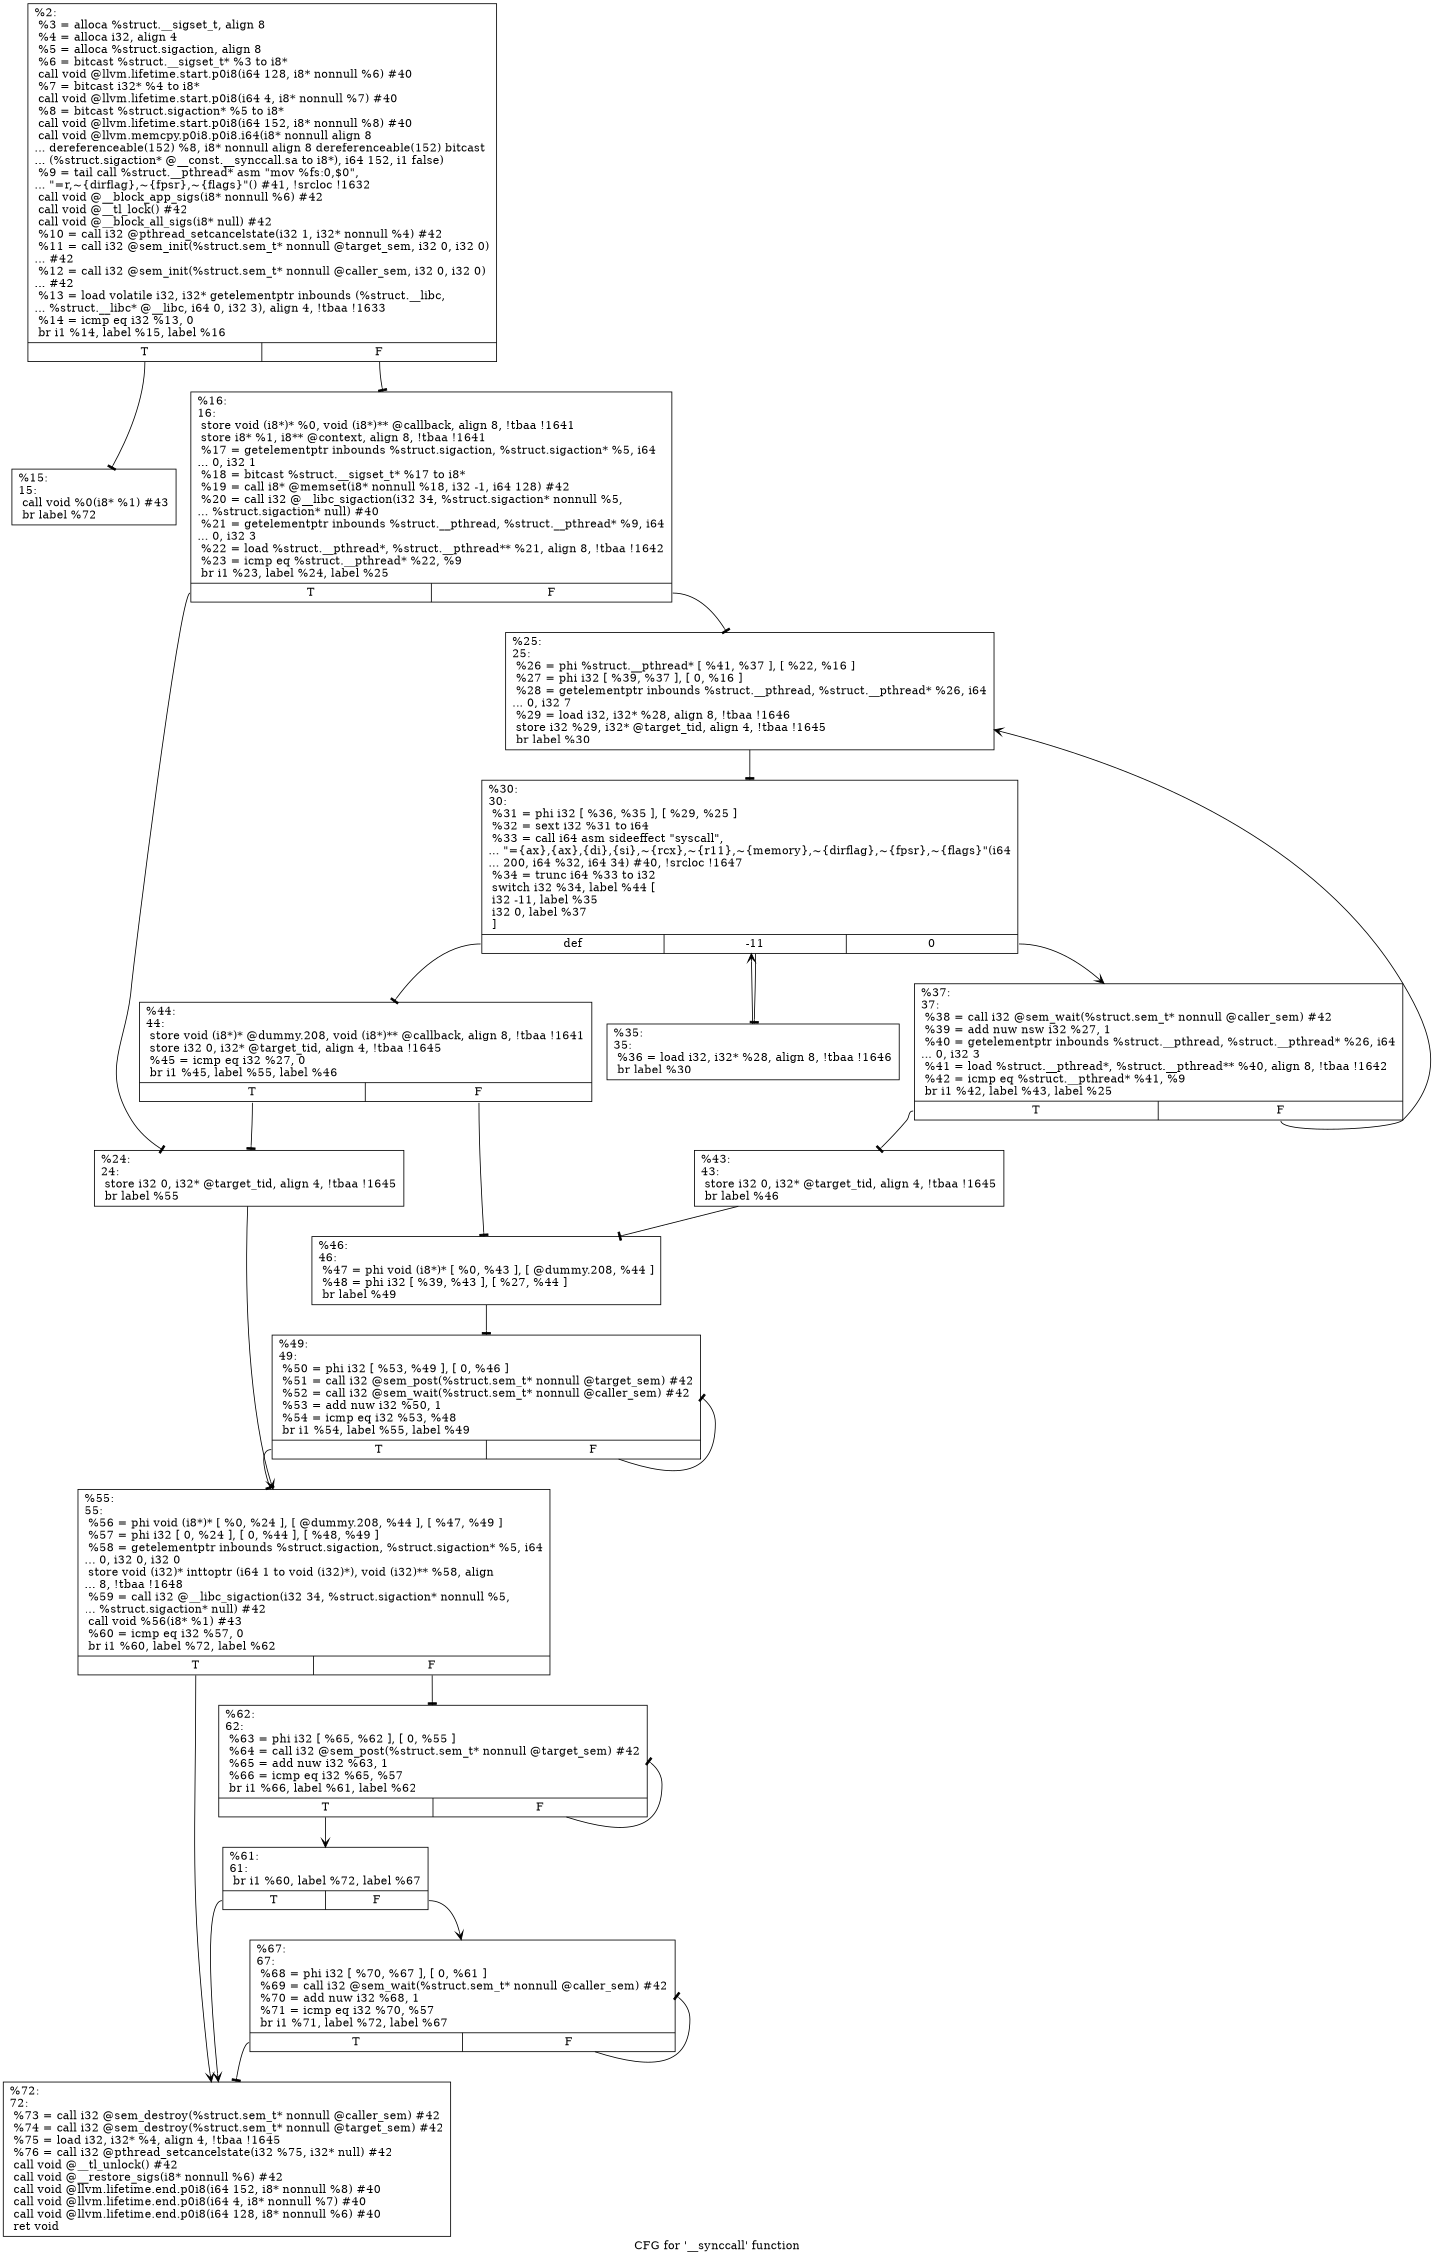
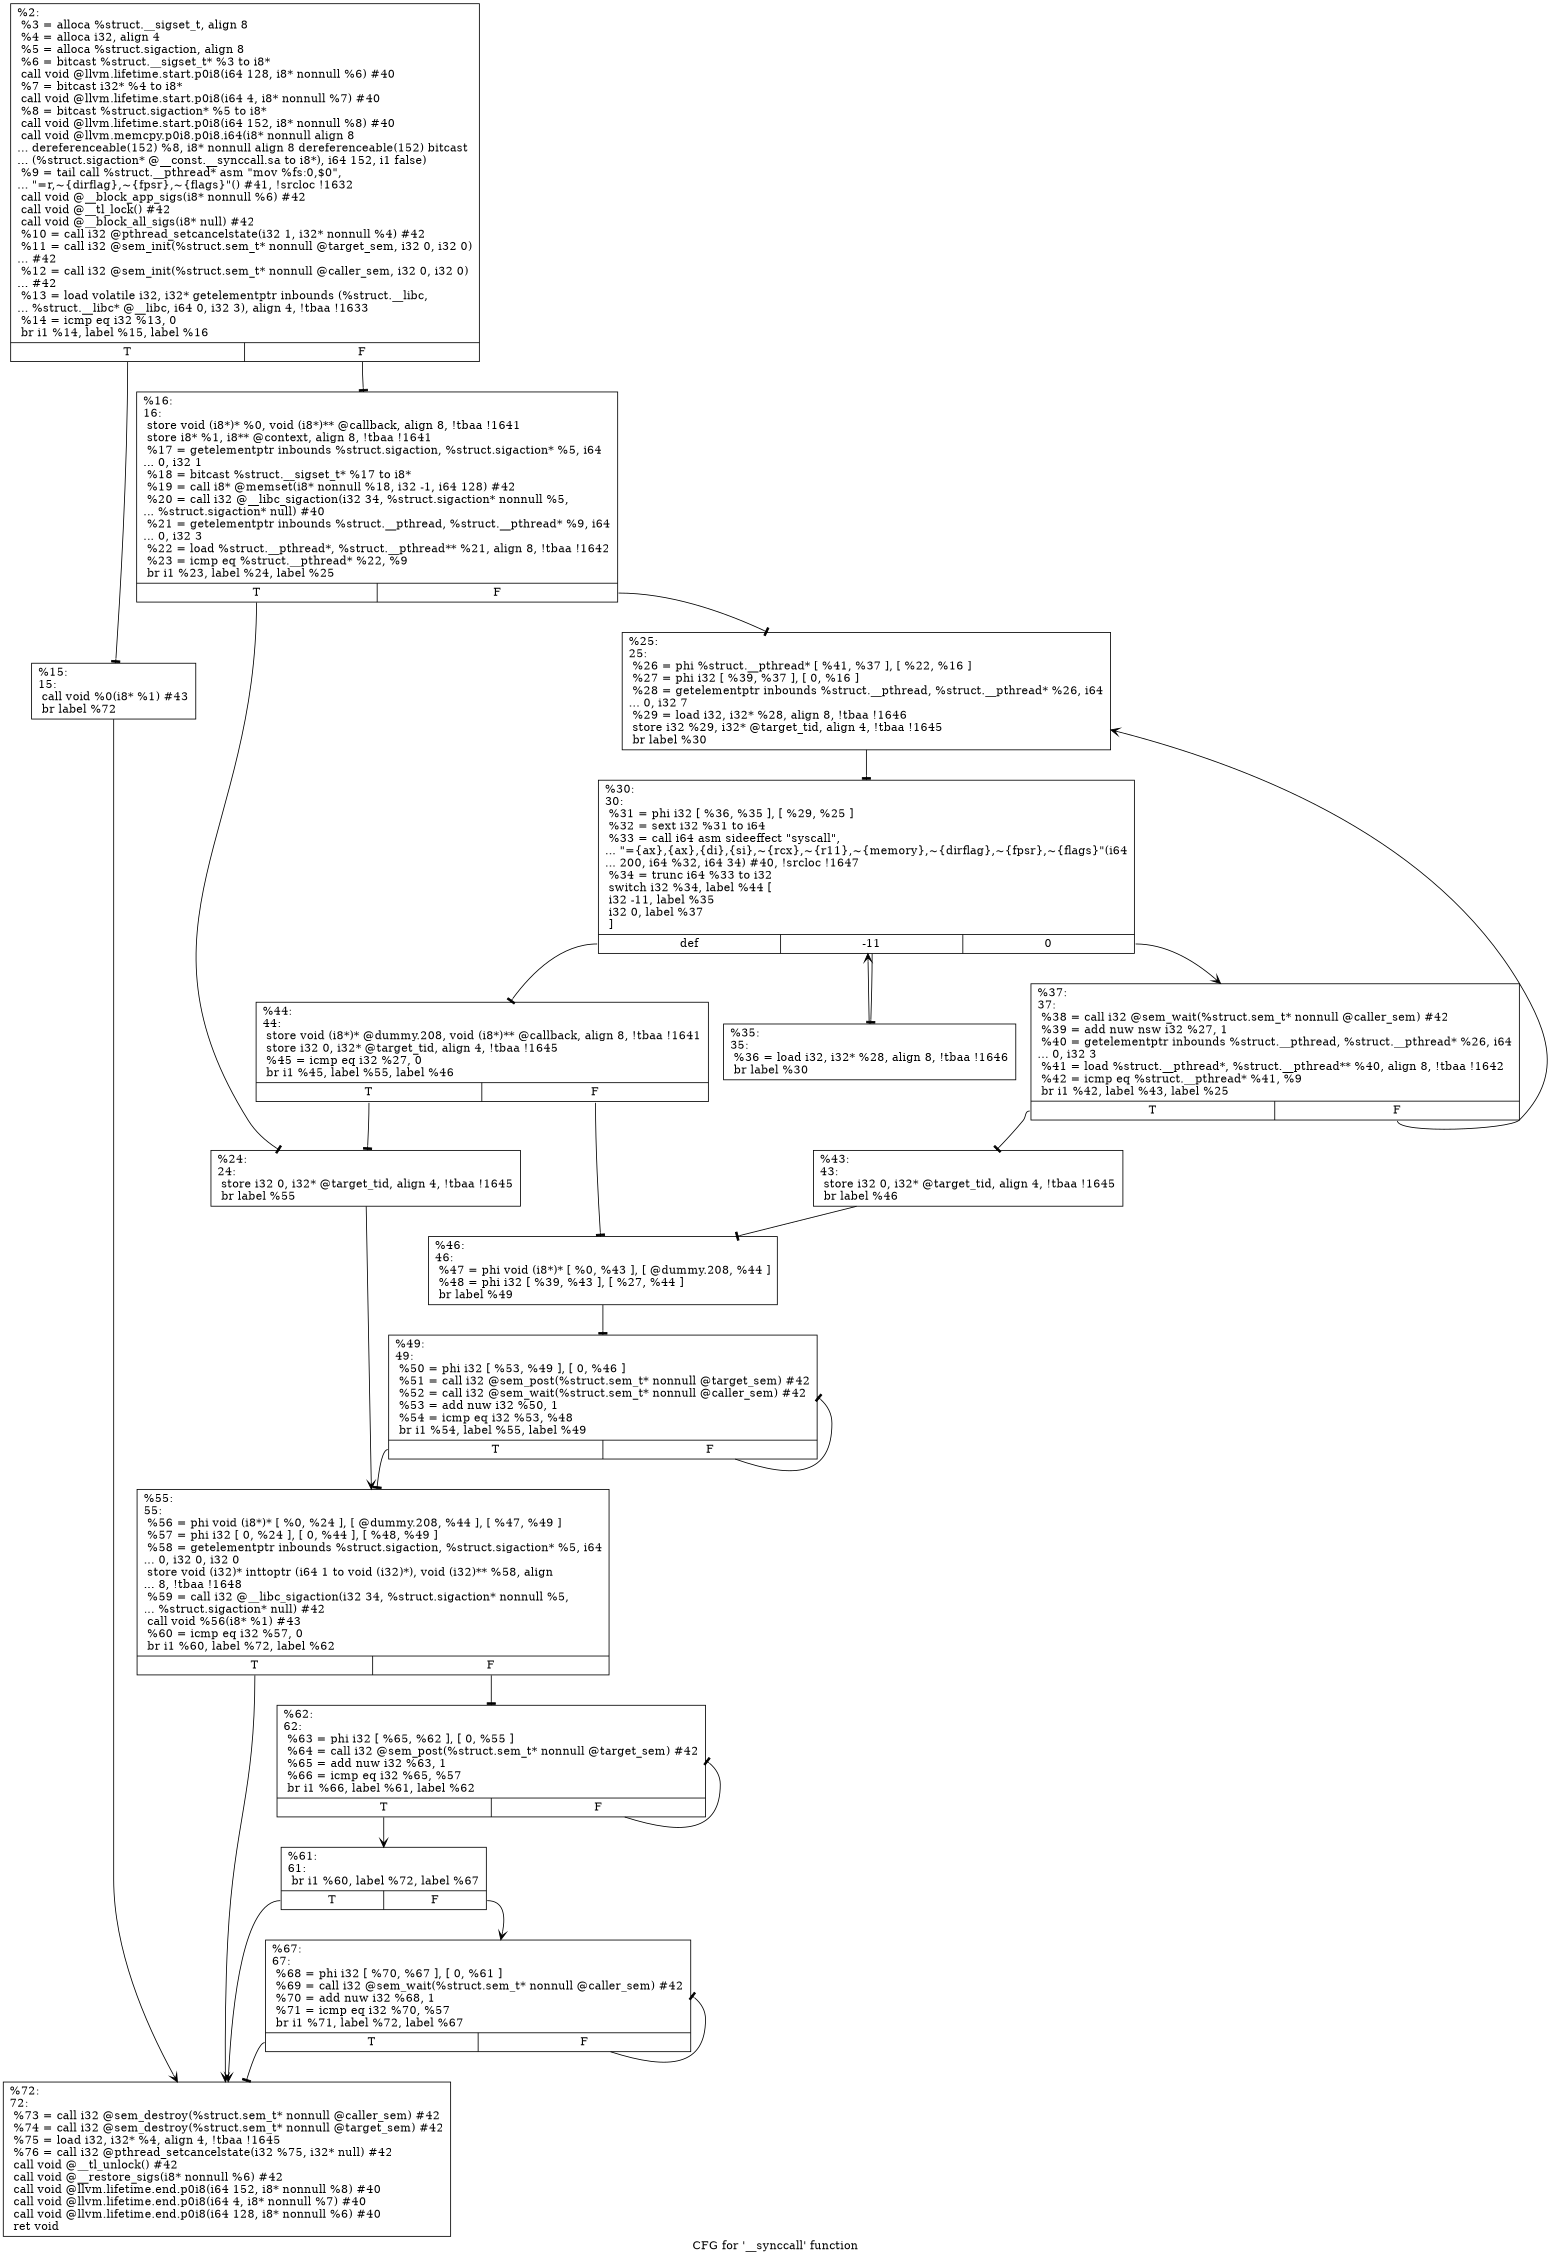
none -> (114, 1402)
